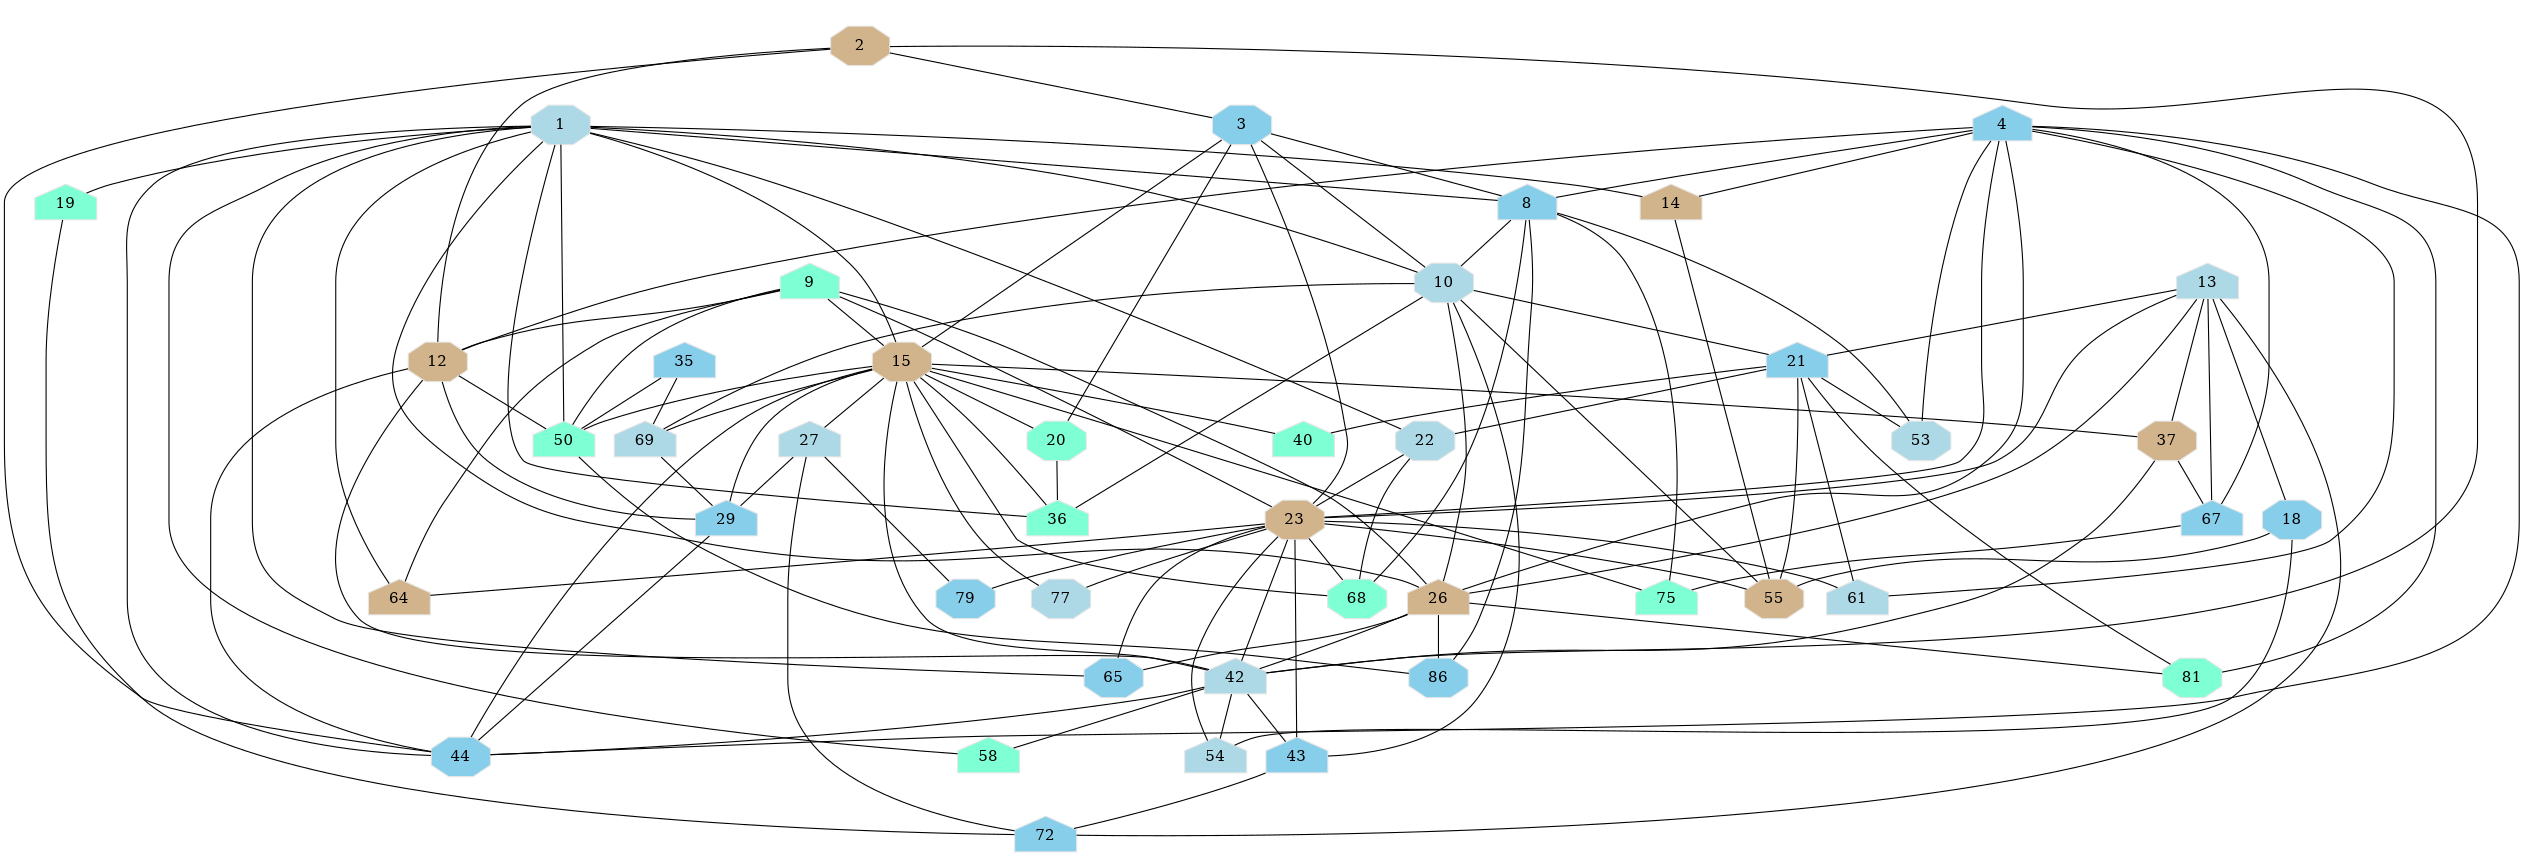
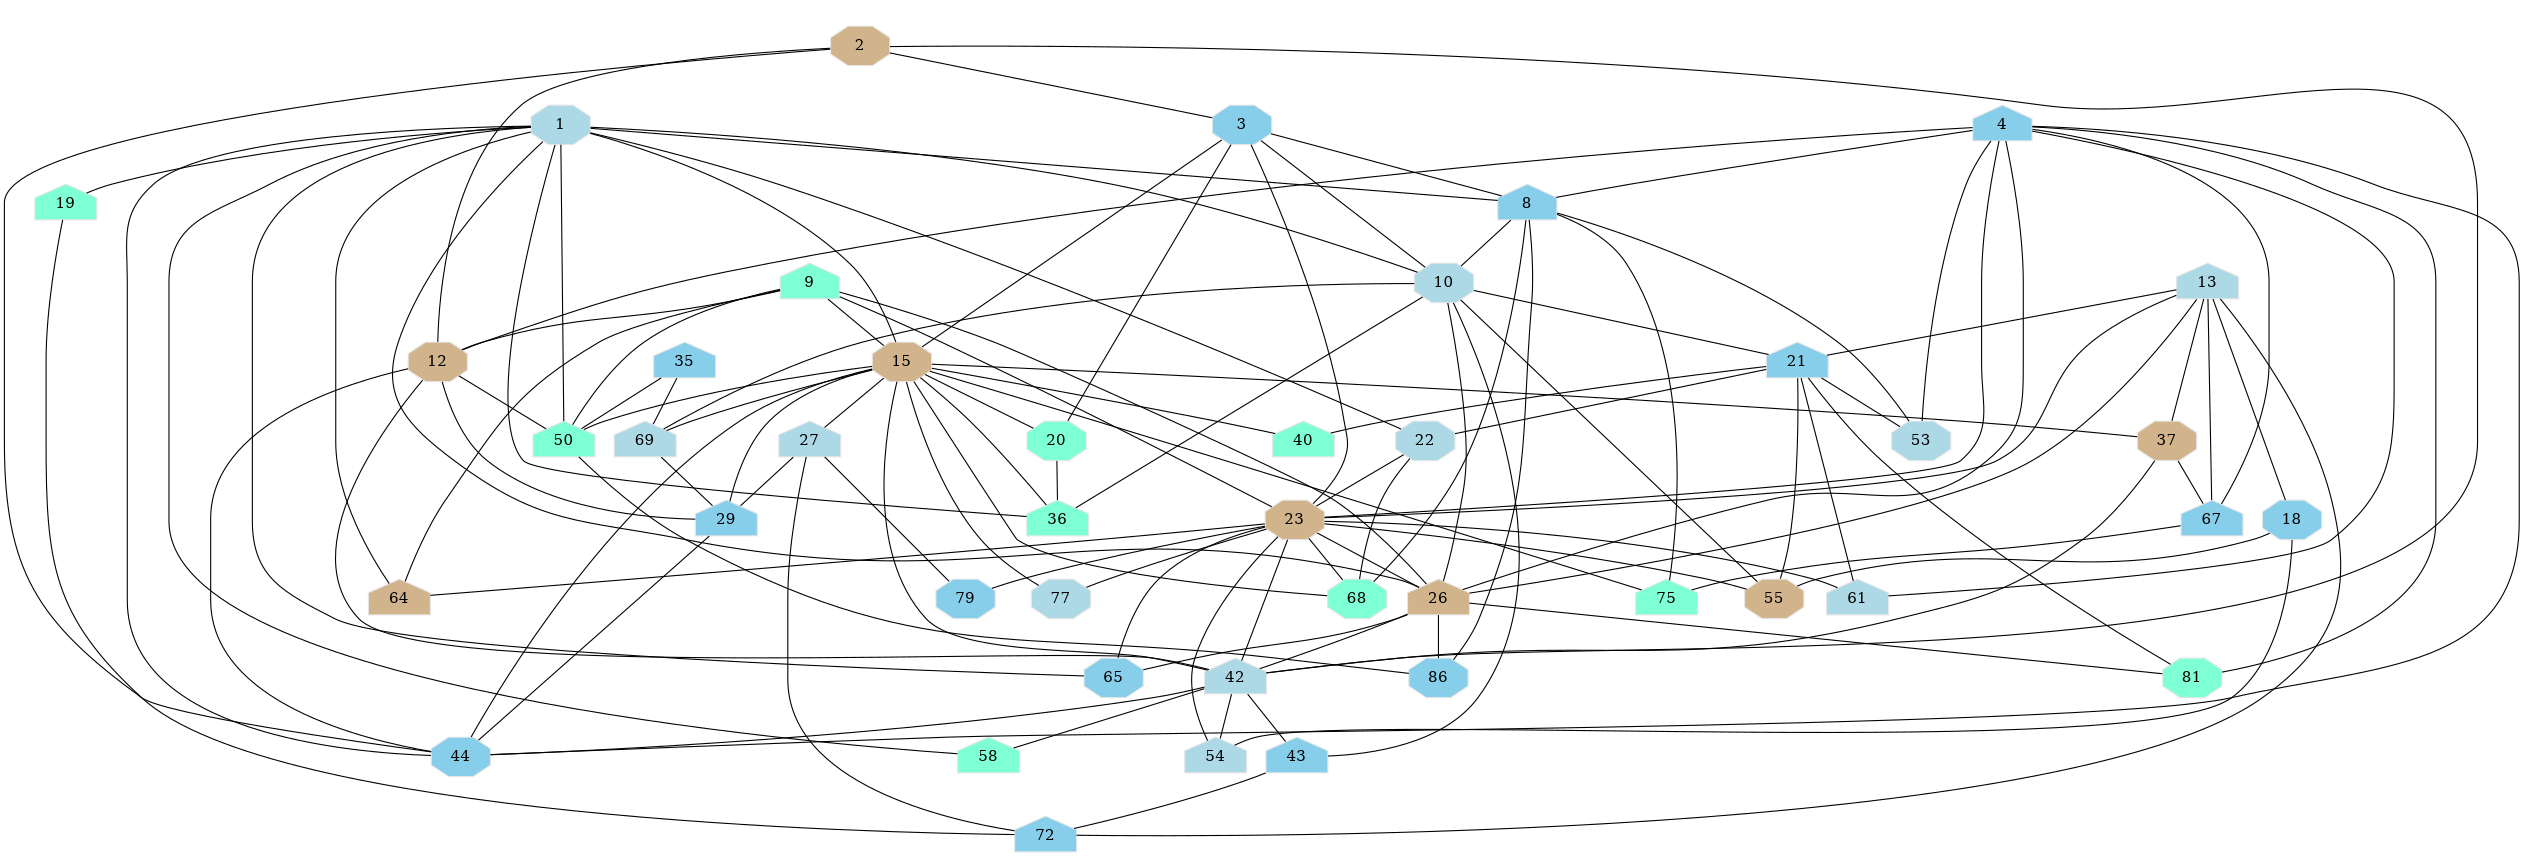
(1671, 204) -> none
(1296, 634) -> (1371, 562)
